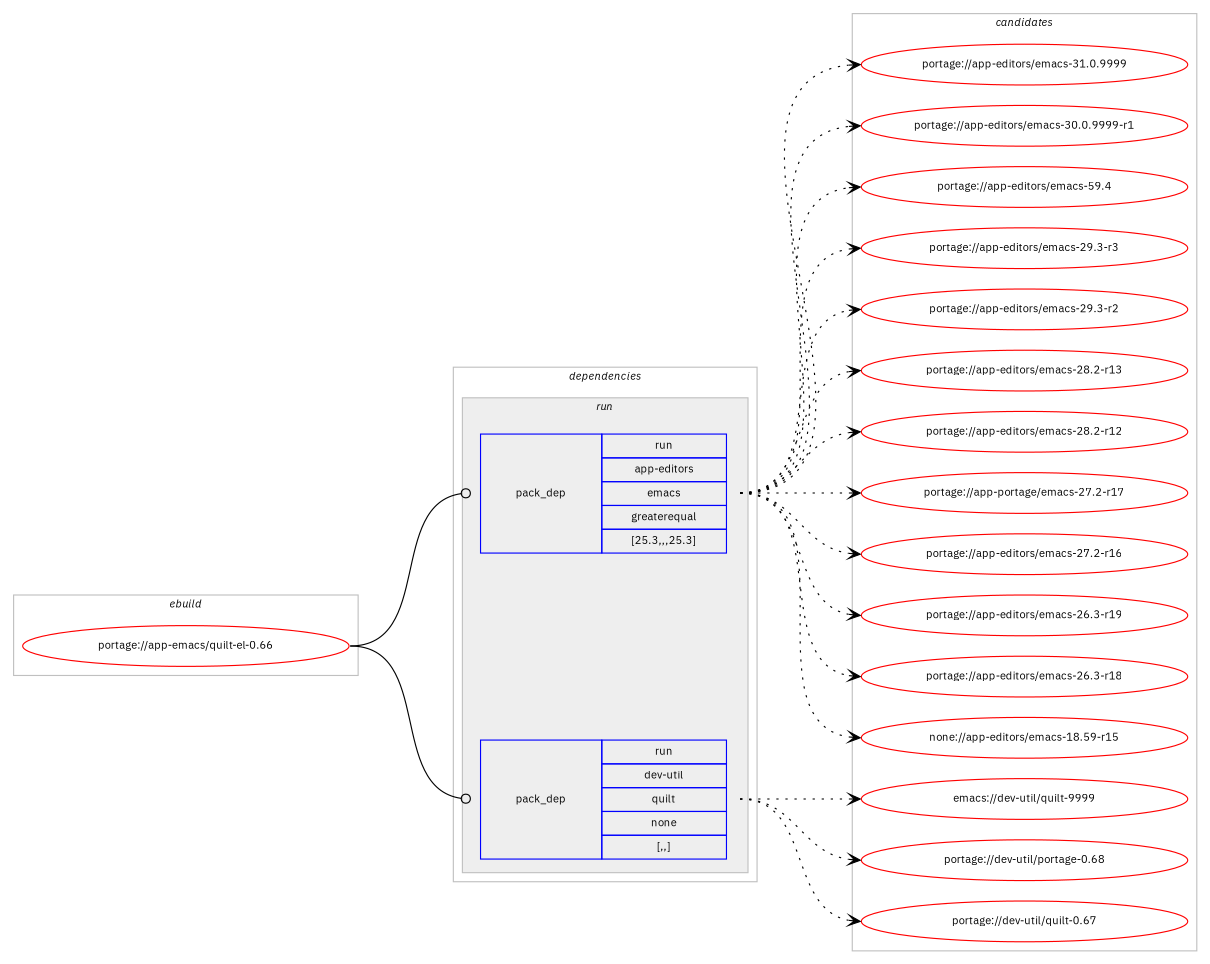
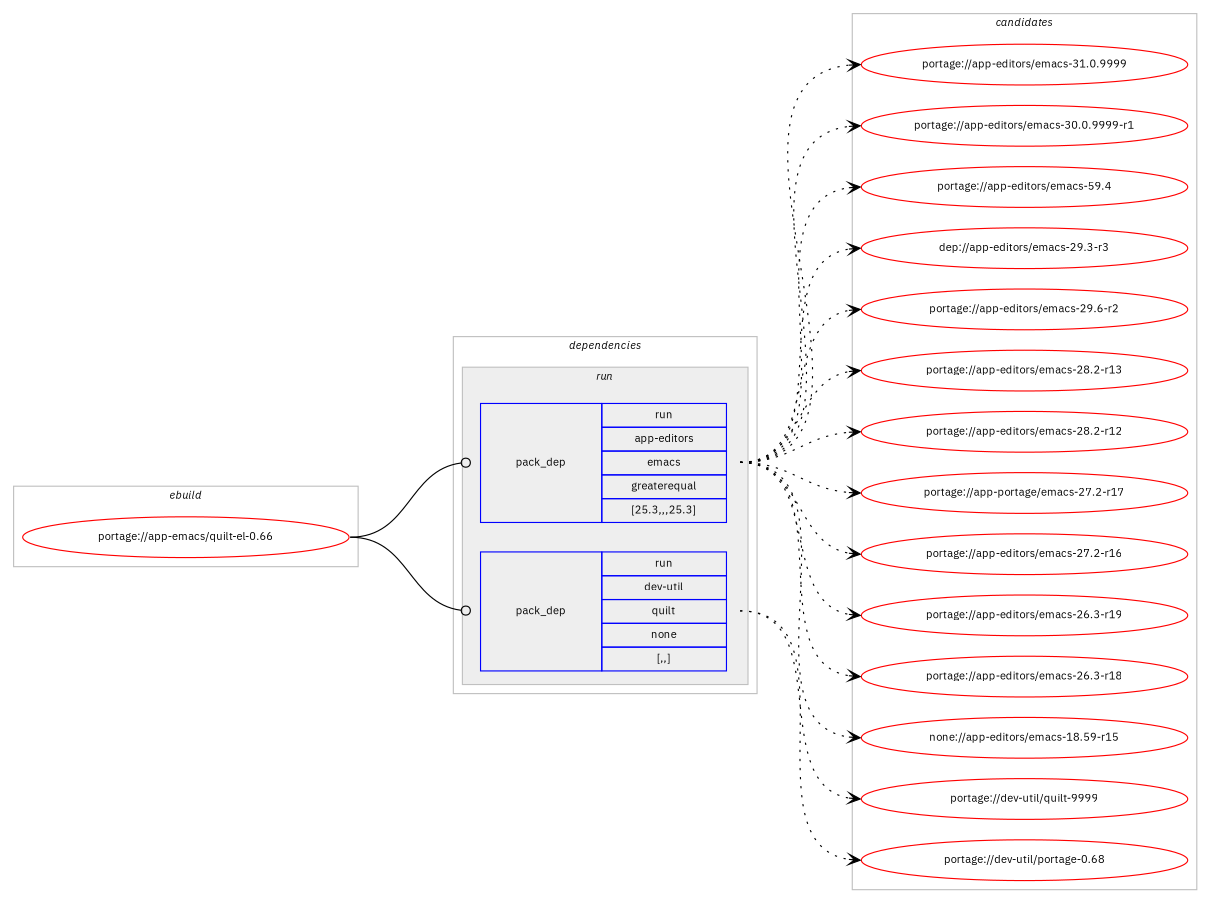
(1025, 248) -> (1025, 248)
(1025, 309) -> (1025, 309)
(1025, 799) -> (1025, 799)
(1025, 921) -> none
